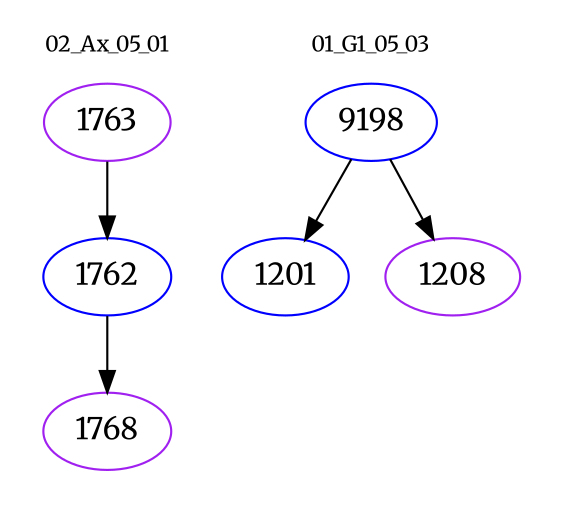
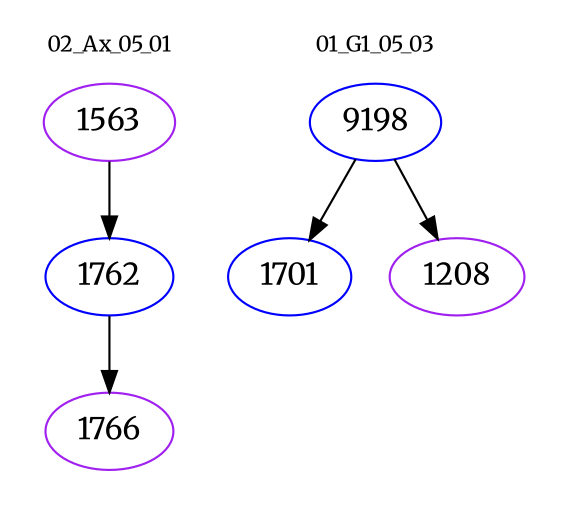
(107, 122) -> (109, 122)
(285, 277) -> (290, 277)
(107, 431) -> (109, 431)
